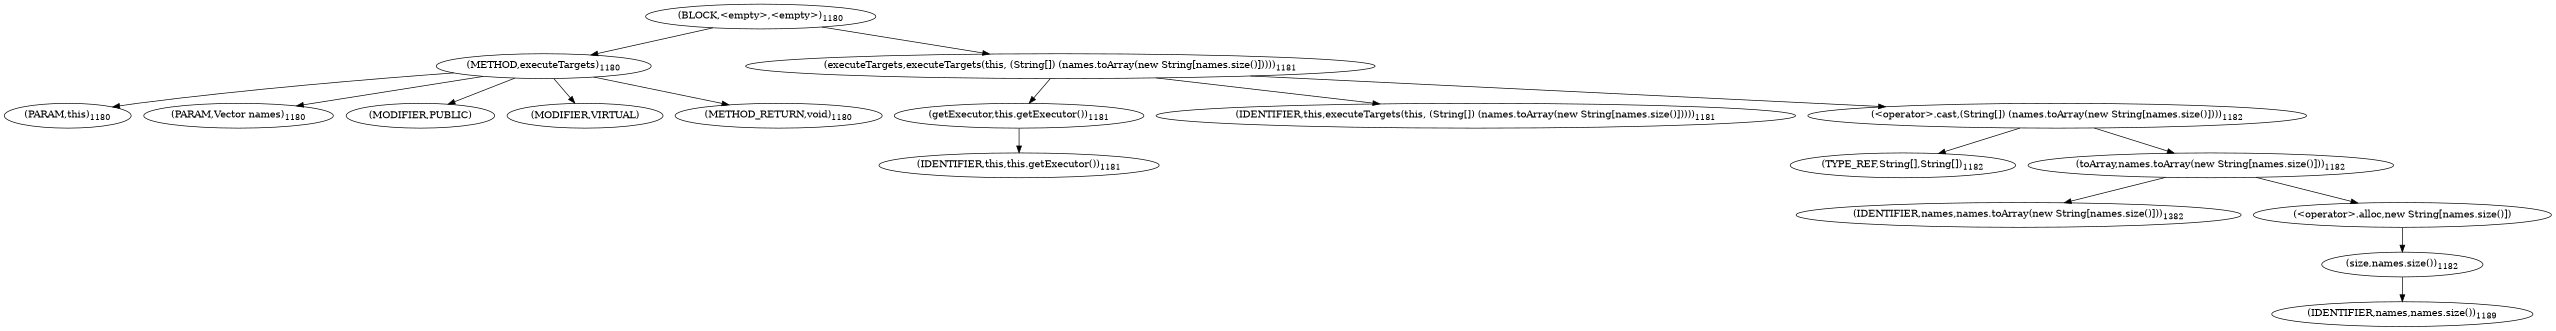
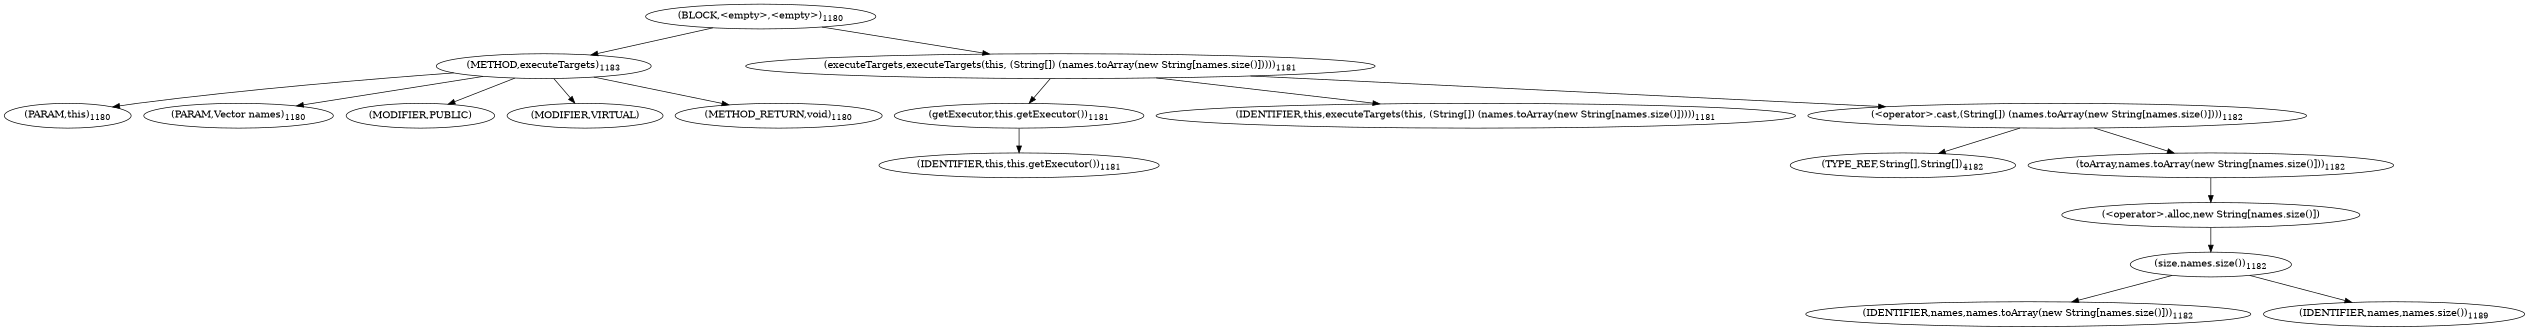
(610, 65) -> (610, 65)
(1974, 164) -> (1974, 164)
(2118, 189) -> (2125, 288)
(2174, 214) -> (2183, 313)
